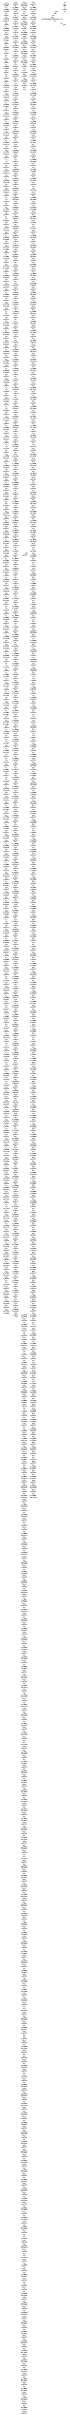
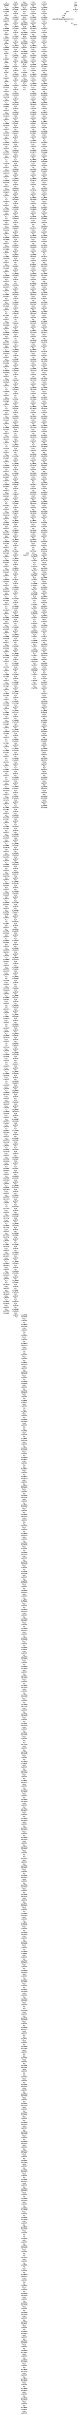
(33, 690) -> none
